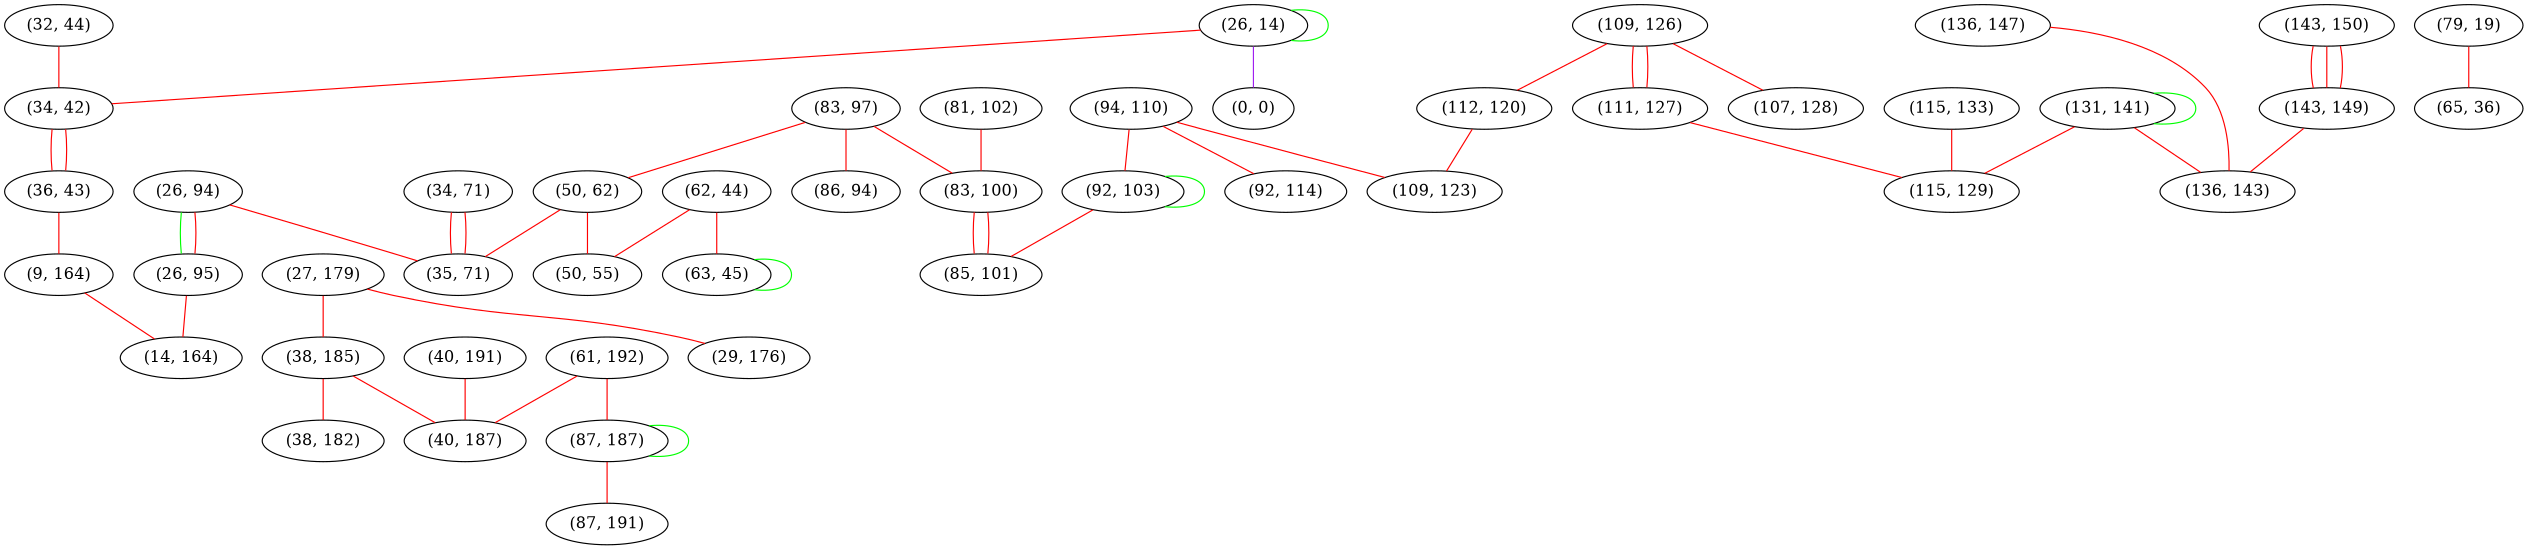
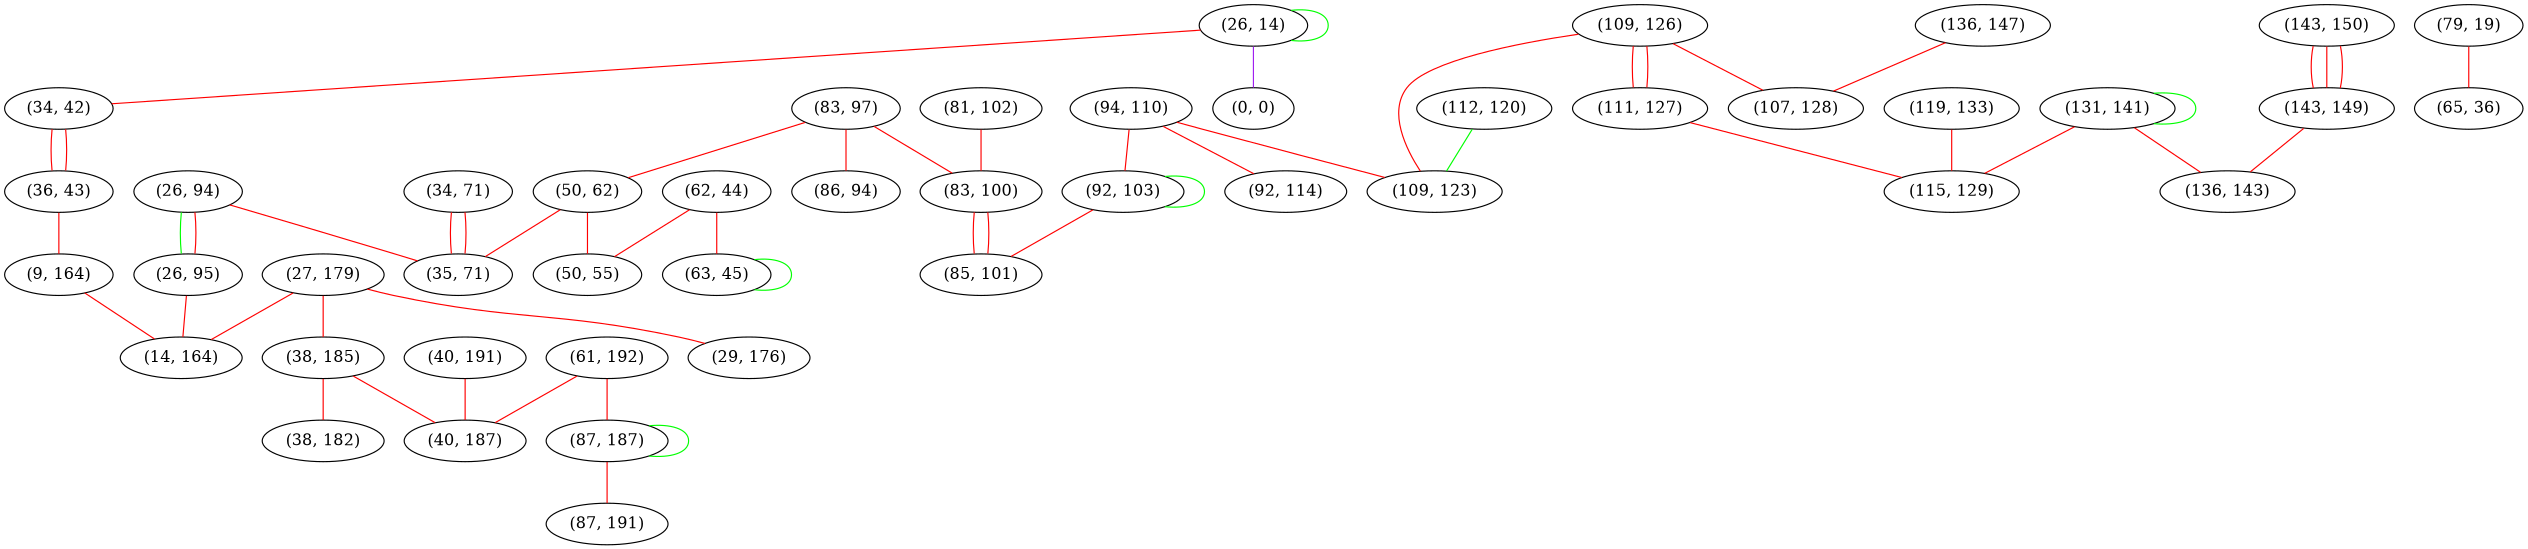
(59, 25) -> none
(2173, 62) -> (1889, 67)
(1562, 67) -> (1446, 64)
(1952, 108) -> (1952, 108)
(1459, 150) -> (1459, 150)
none -> (252, 316)
